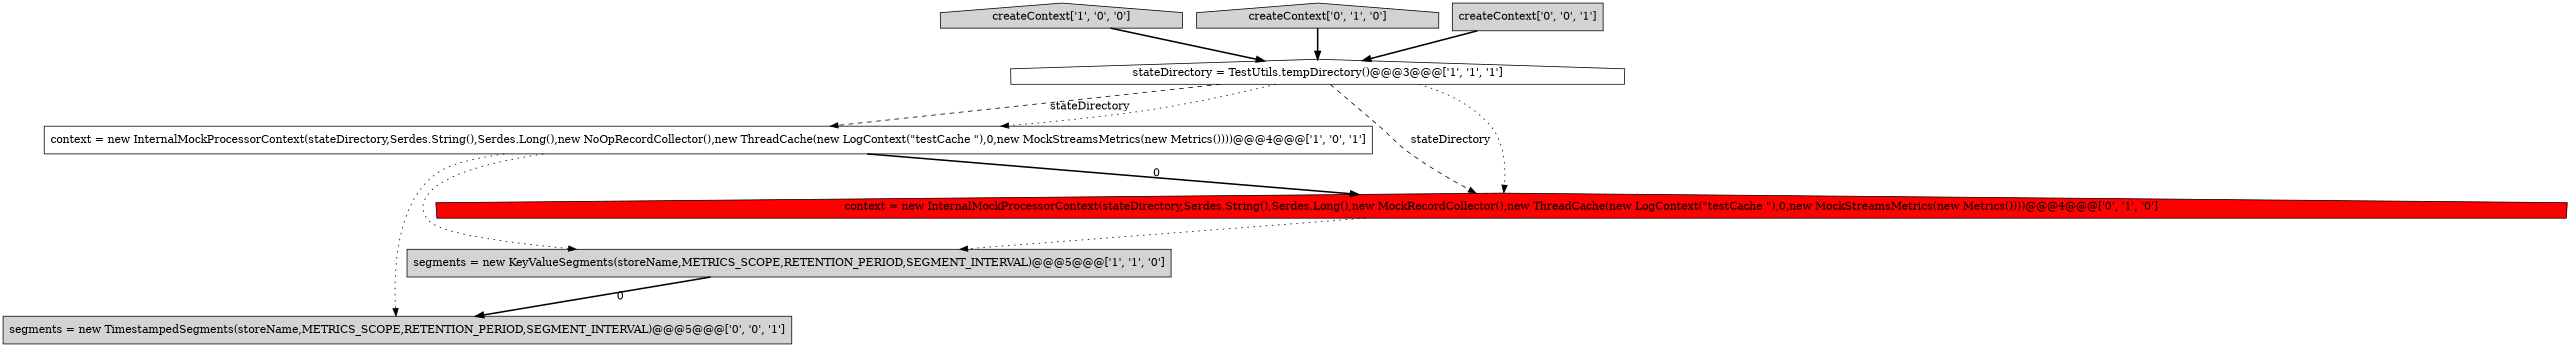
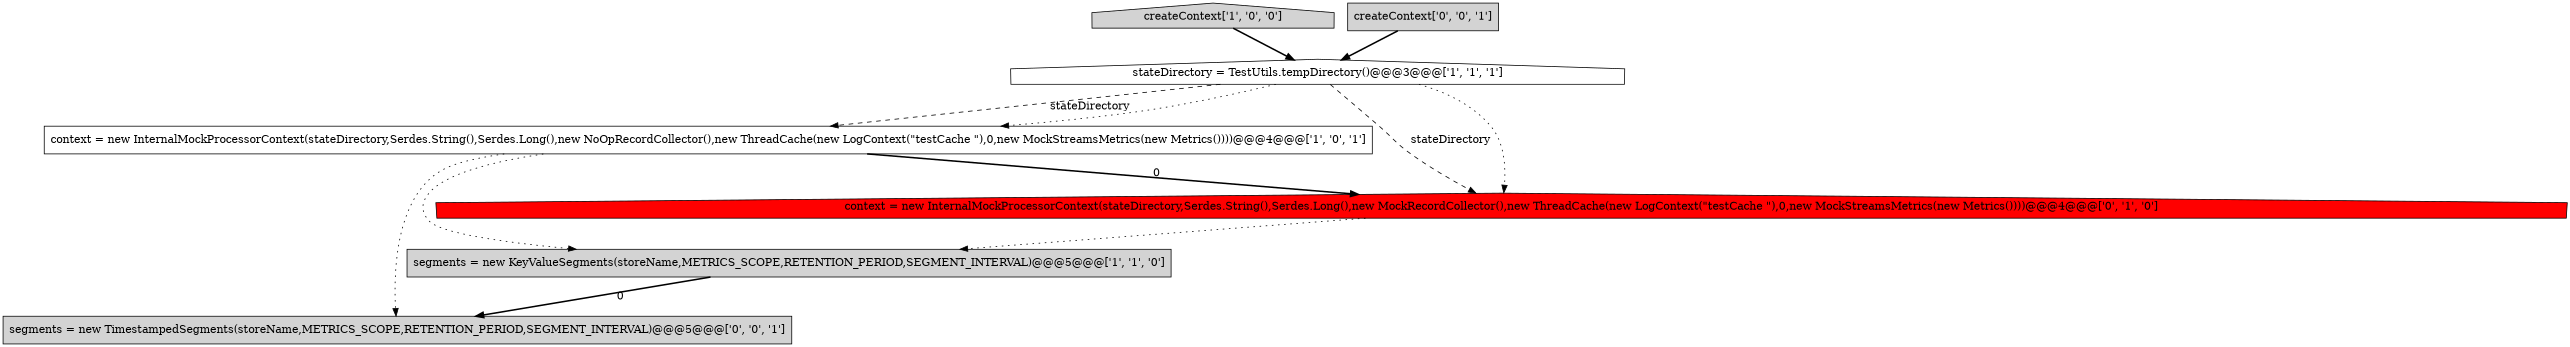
(1318, 17) -> none
